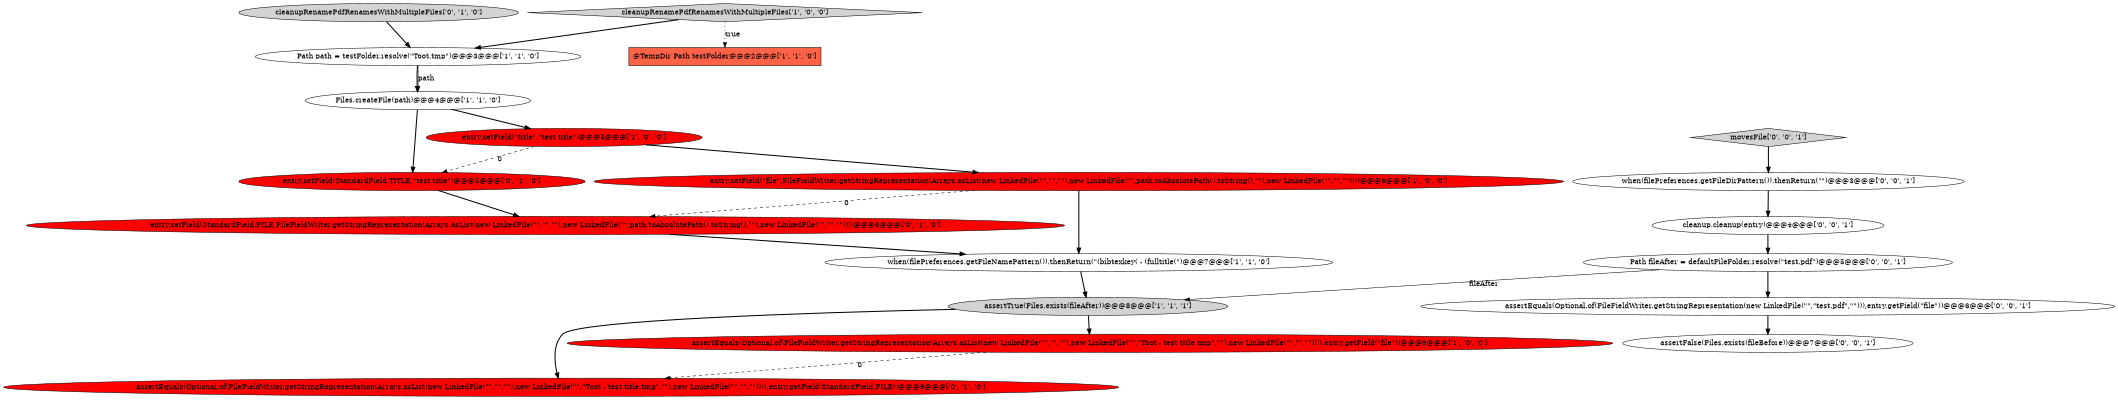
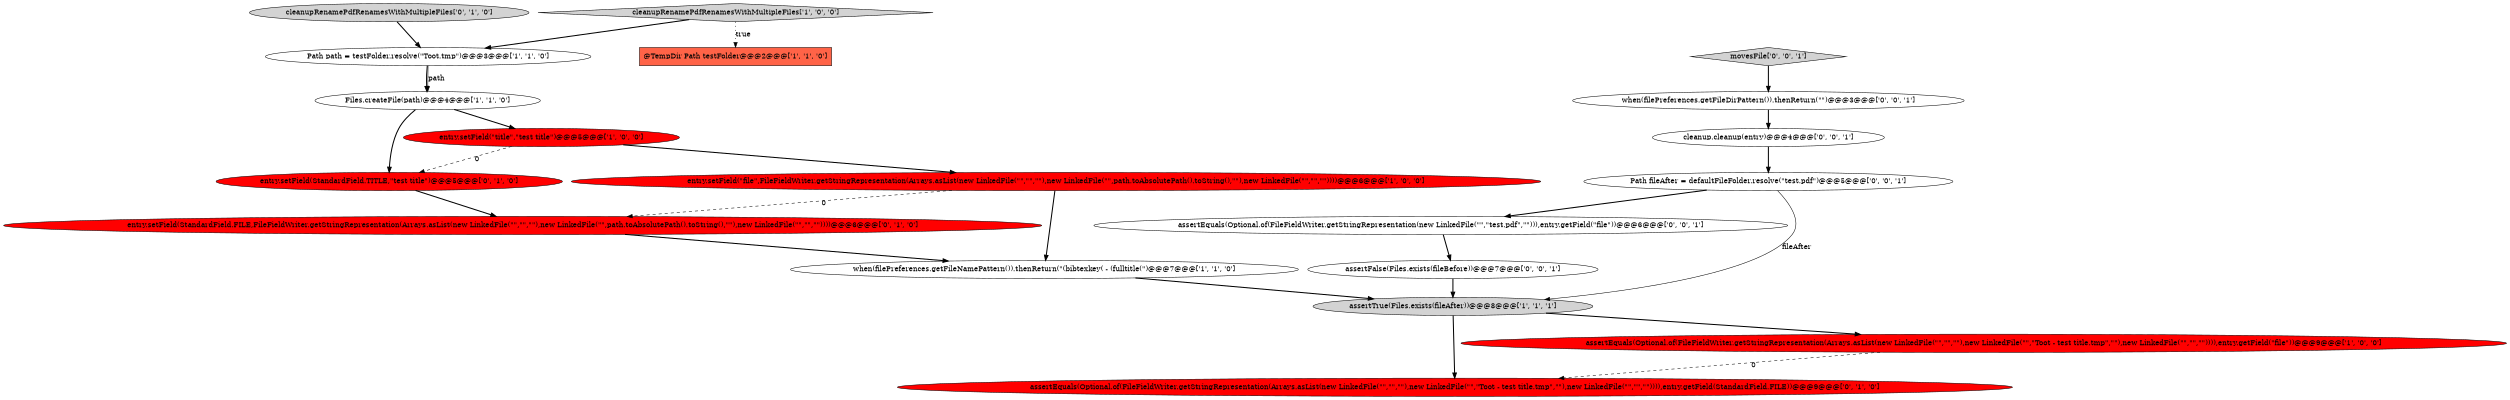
none -> (1453, 285)
